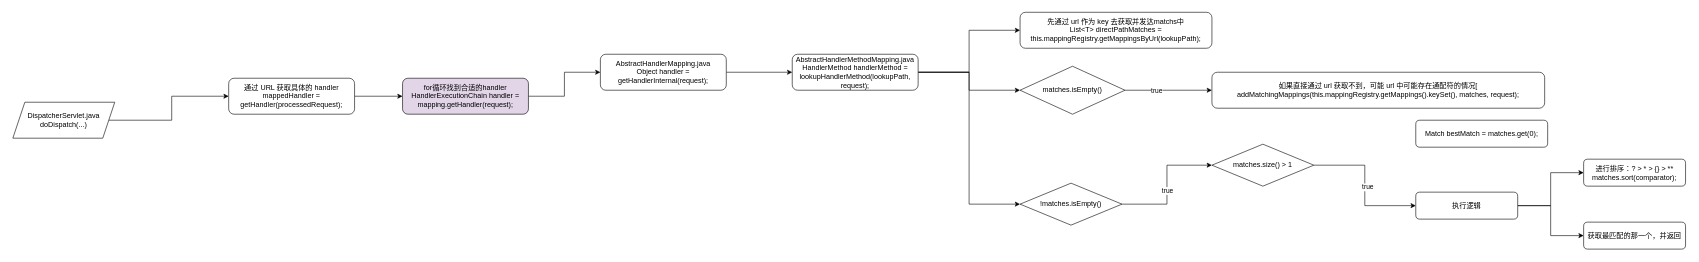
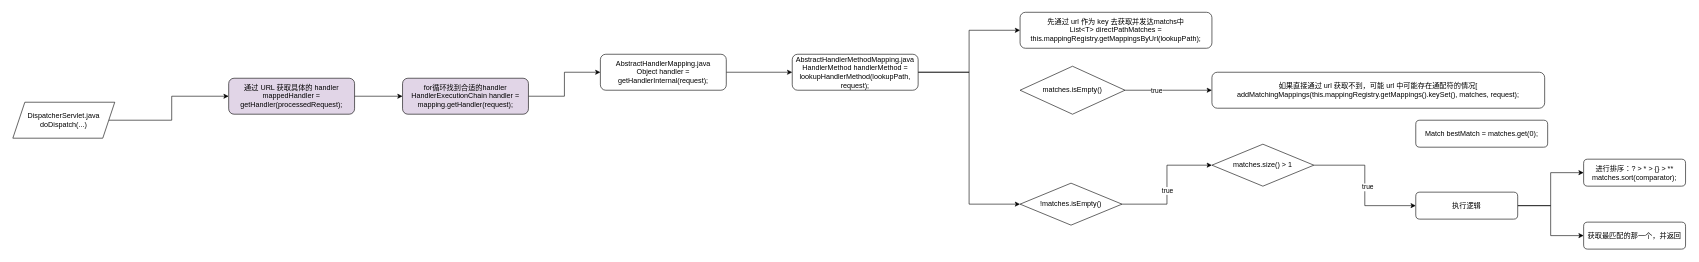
(1014, 90) -> none
(291, 96) -> (291, 96)
